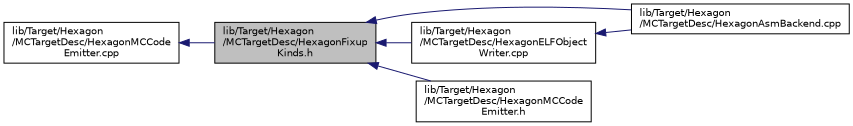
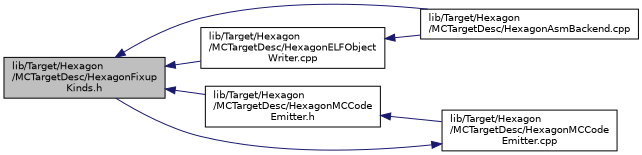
none -> (416, 119)
